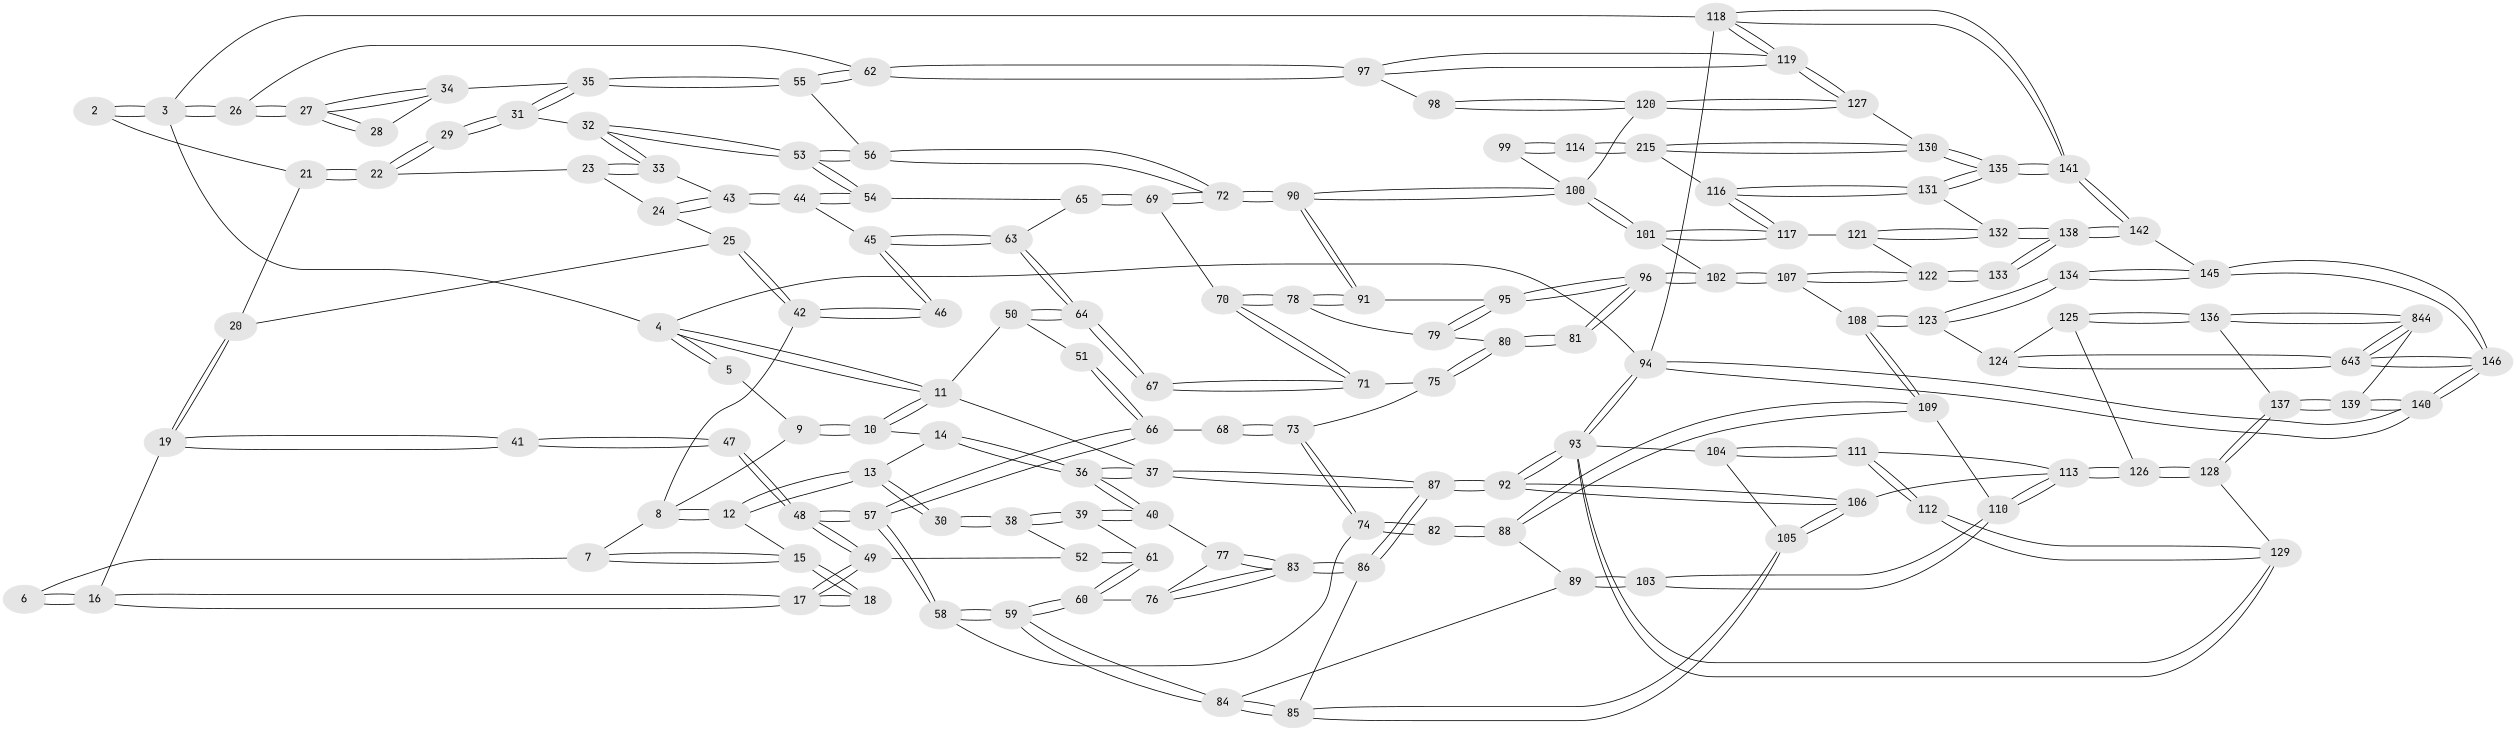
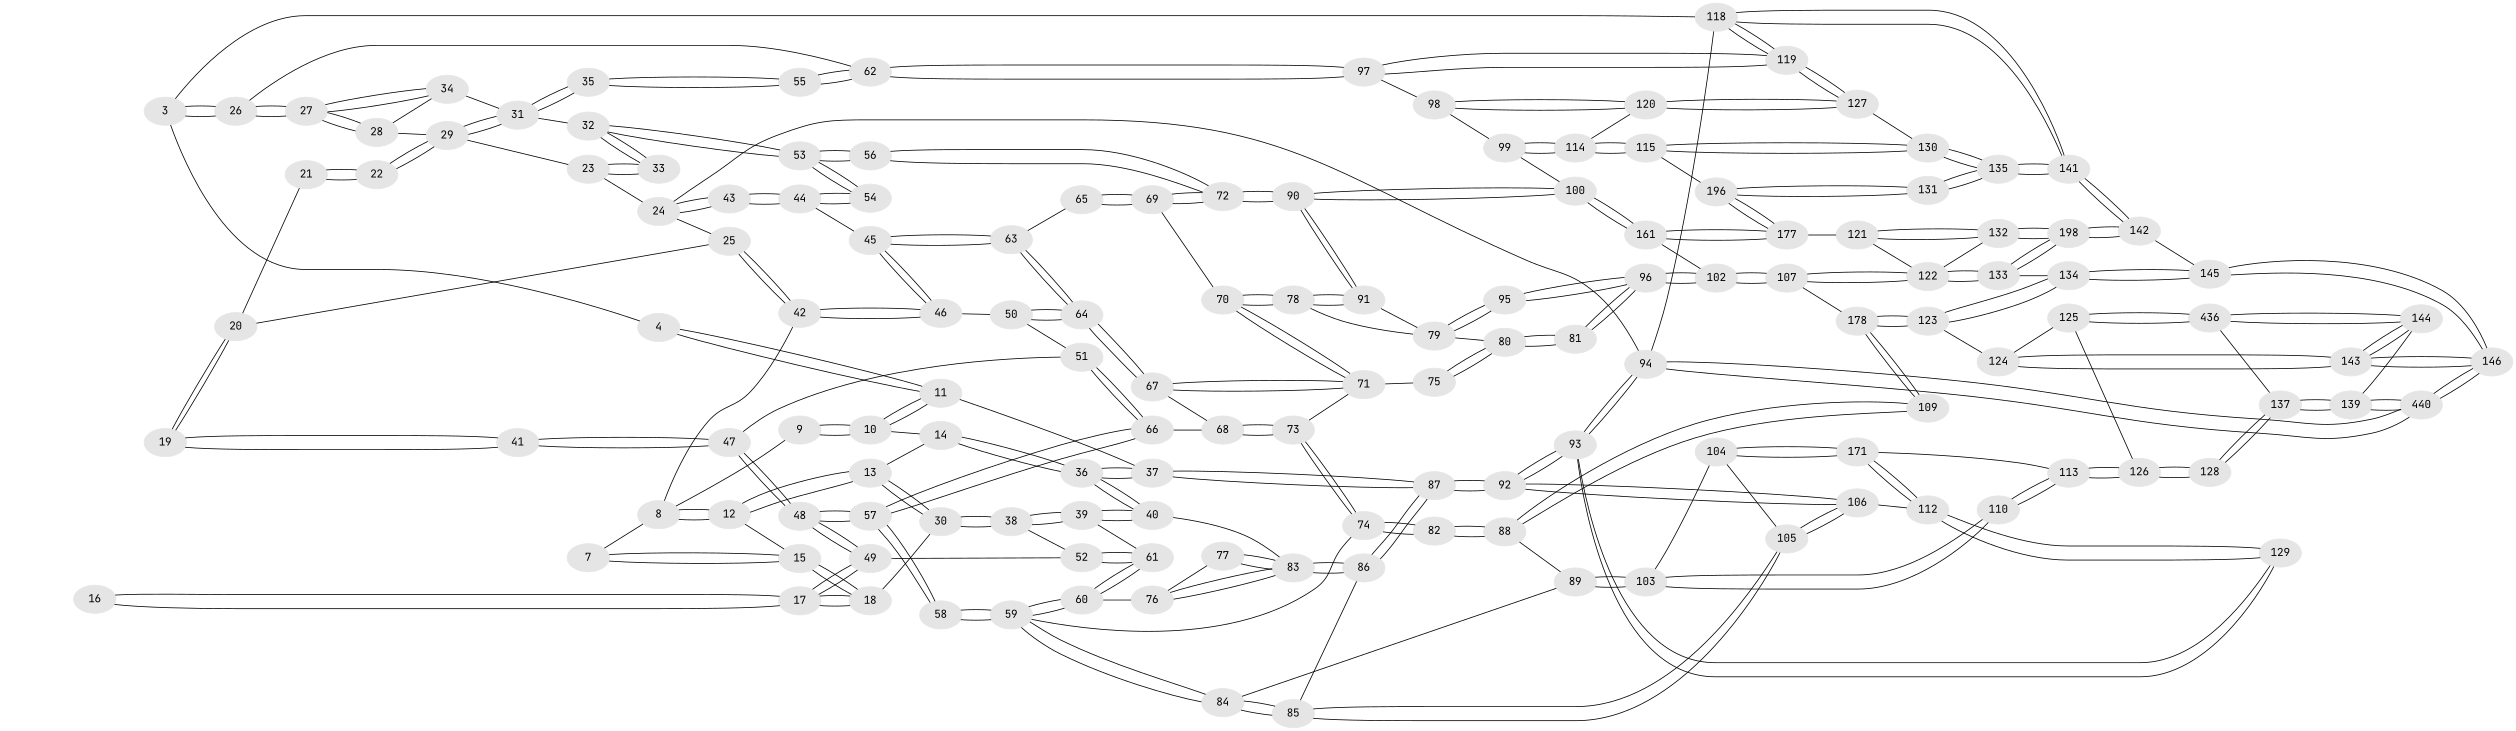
(518, 86) -> (483, 102)
(95, 111) -> none
(835, 119) -> none
none -> (1470, 127)
none -> (412, 134)
(1611, 148) -> (1611, 126)
(1646, 148) -> (1646, 148)
(482, 172) -> (518, 152)
(694, 184) -> none
(1716, 192) -> (1716, 192)
(976, 199) -> none
(1963, 212) -> (1963, 255)
(2069, 233) -> (2069, 233)
(1646, 235) -> (1646, 235)
(1787, 235) -> (1787, 235)
(1166, 267) -> (1177, 126)
none -> (2034, 276)
(1434, 300) -> (1399, 318)
(2210, 318) -> (2210, 318)
(2421, 319) -> (2421, 319)
(1857, 321) -> (1857, 321)
(976, 354) -> (976, 314)
(2351, 362) -> (2351, 362)
(729, 371) -> none
none -> (896, 373)
(2421, 405) -> (2421, 405)
none -> (1188, 409)
(1367, 412) -> (1329, 407)
(1646, 448) -> (1684, 518)
(1857, 452) -> (1857, 452)
(1966, 463) -> none
(1961, 481) -> (1893, 506)
(2245, 513) -> none
(130, 521) -> none
(1188, 536) -> (1229, 530)
none -> (902, 568)
(24, 599) -> none
(1182, 666) -> (1208, 627)
